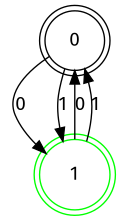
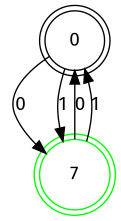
(75, 175) -> (75, 175)
